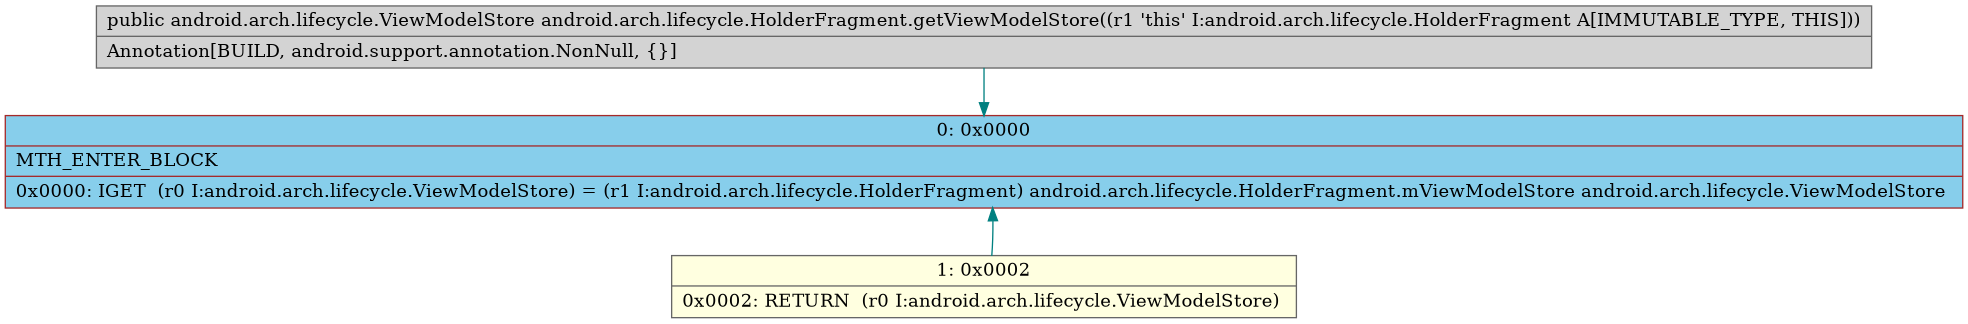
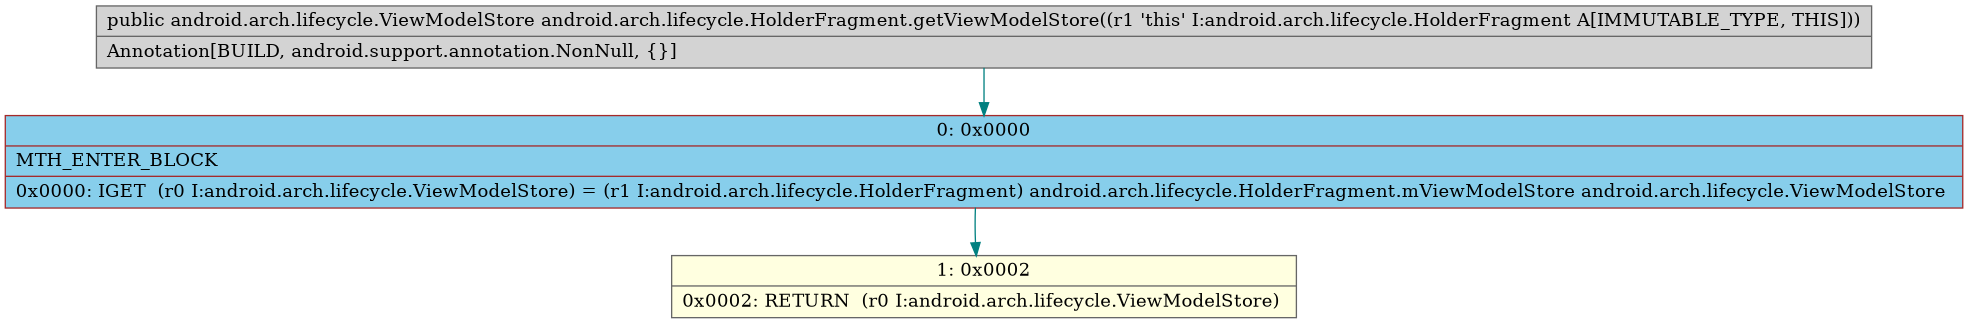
(993, 239) -> (975, 225)
